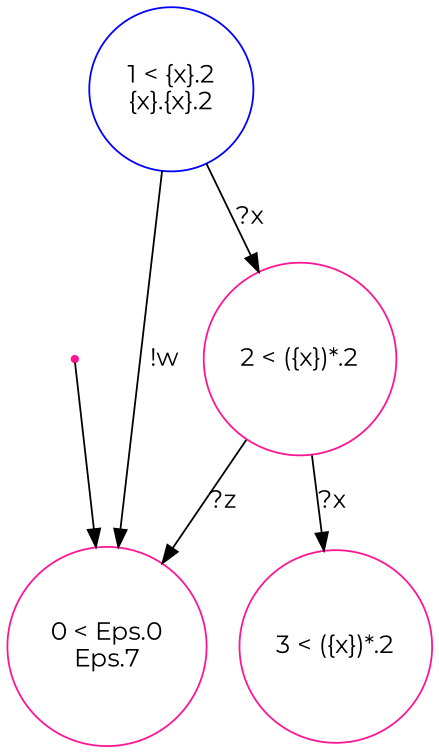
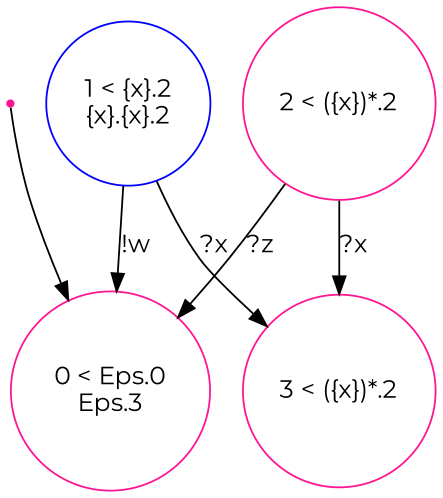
(229, 210) -> (196, 254)
(107, 647) -> (110, 391)
